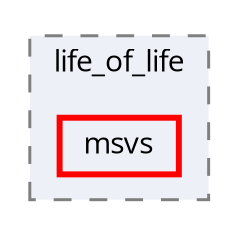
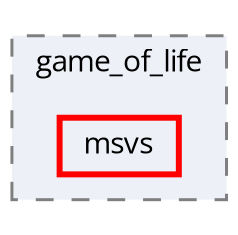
(119, 64) -> (119, 64)
